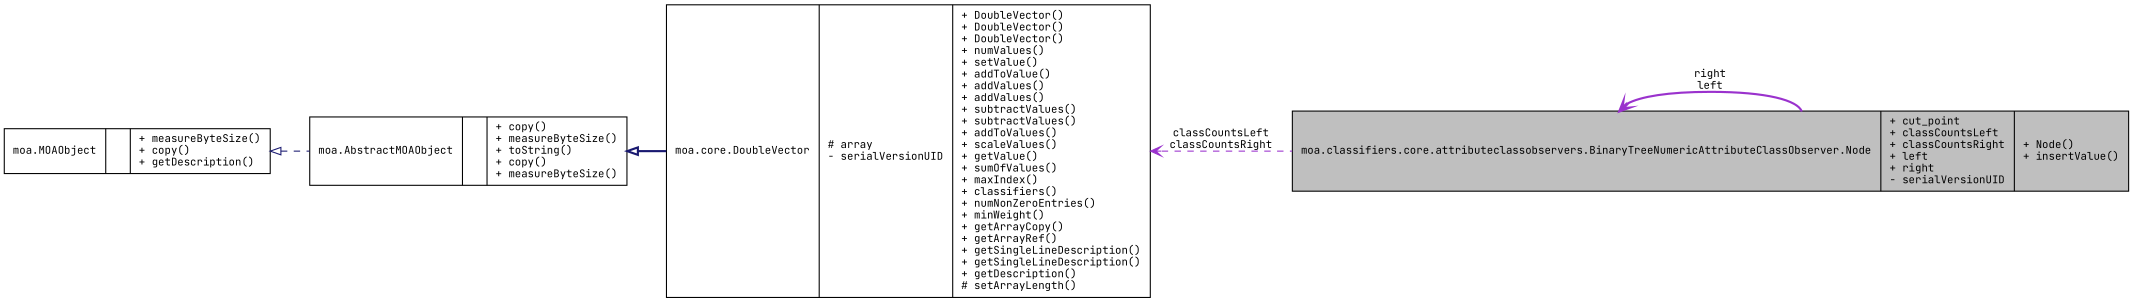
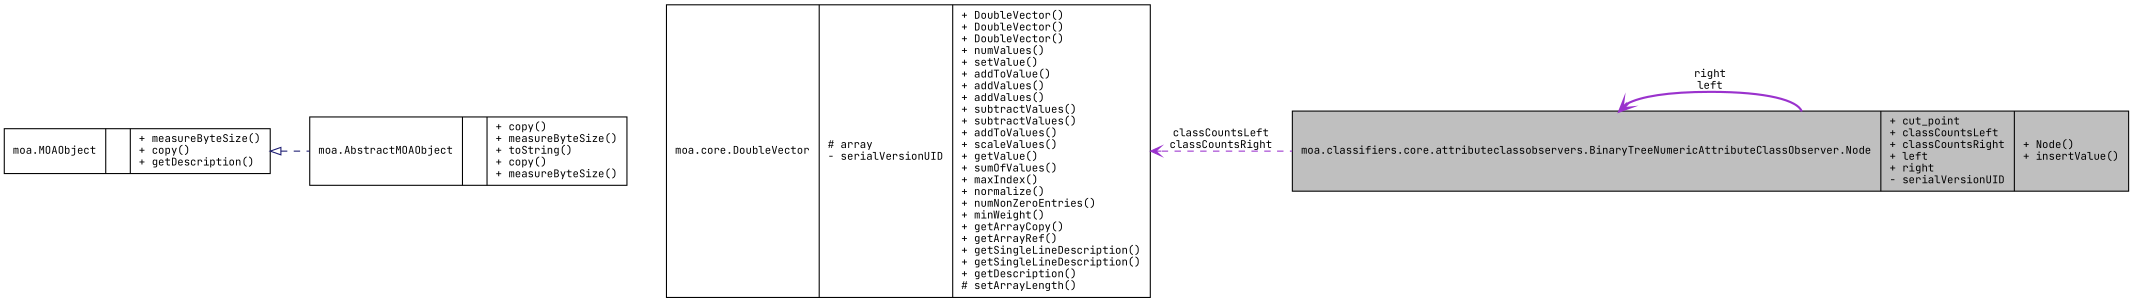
(652, 151) -> none
(1010, 192) -> (1003, 192)
